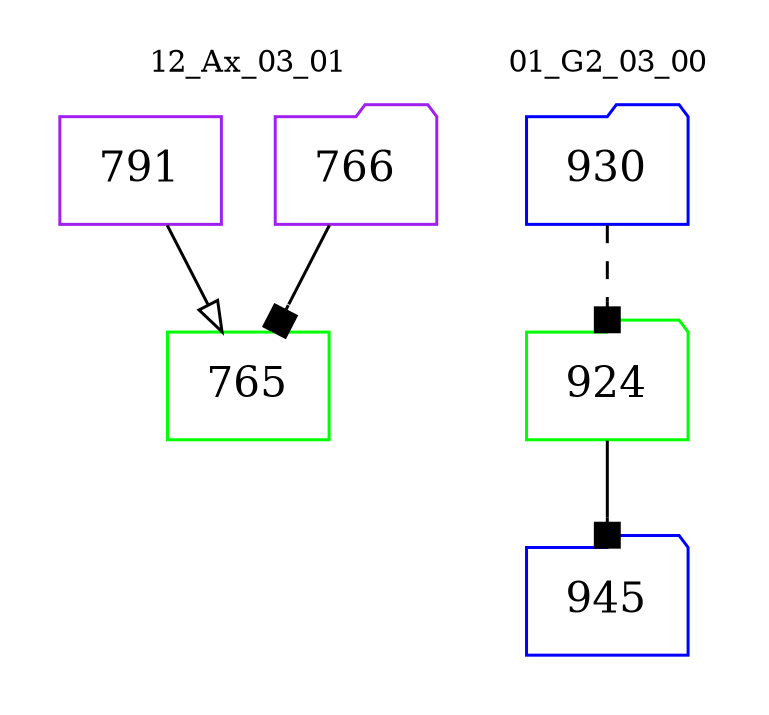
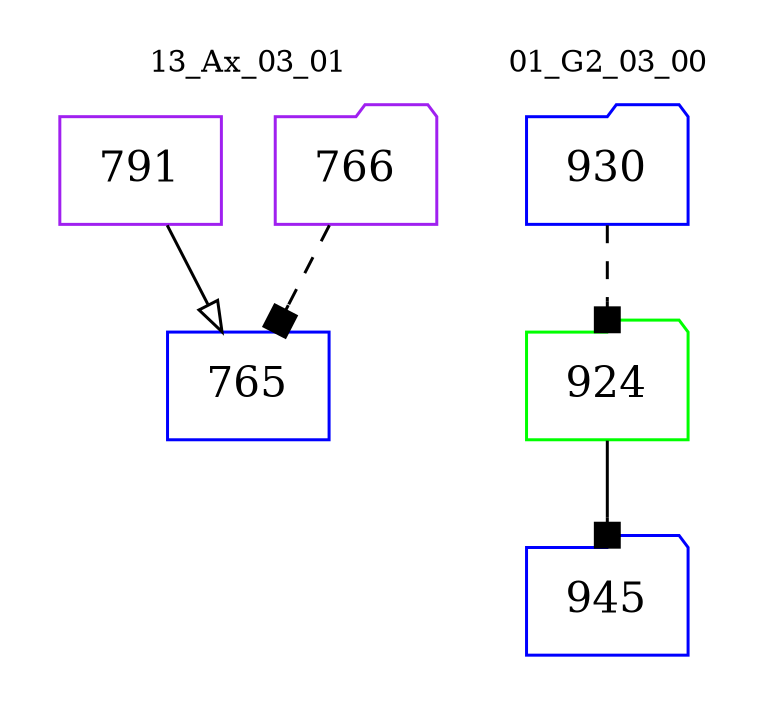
(248, 64) -> (248, 64)
(309, 265) -> (309, 265)
(248, 386) -> (248, 386)
